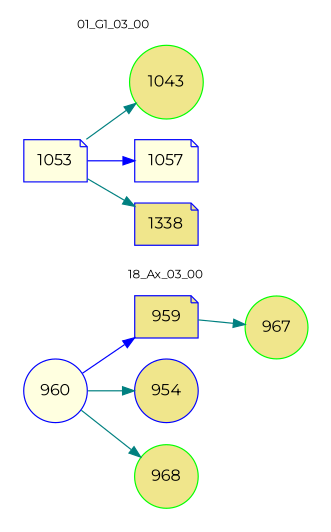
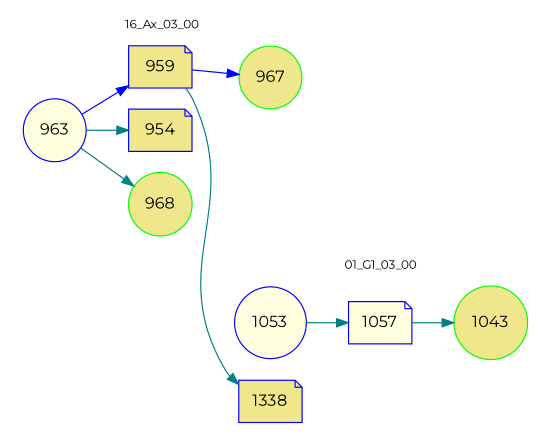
(106, 125) -> (427, 323)
(56, 161) -> (270, 323)
(105, 161) -> (322, 323)
(106, 190) -> (206, 233)
(166, 275) -> (163, 25)
(216, 322) -> (210, 72)
(56, 391) -> (55, 130)
(166, 391) -> (160, 130)
